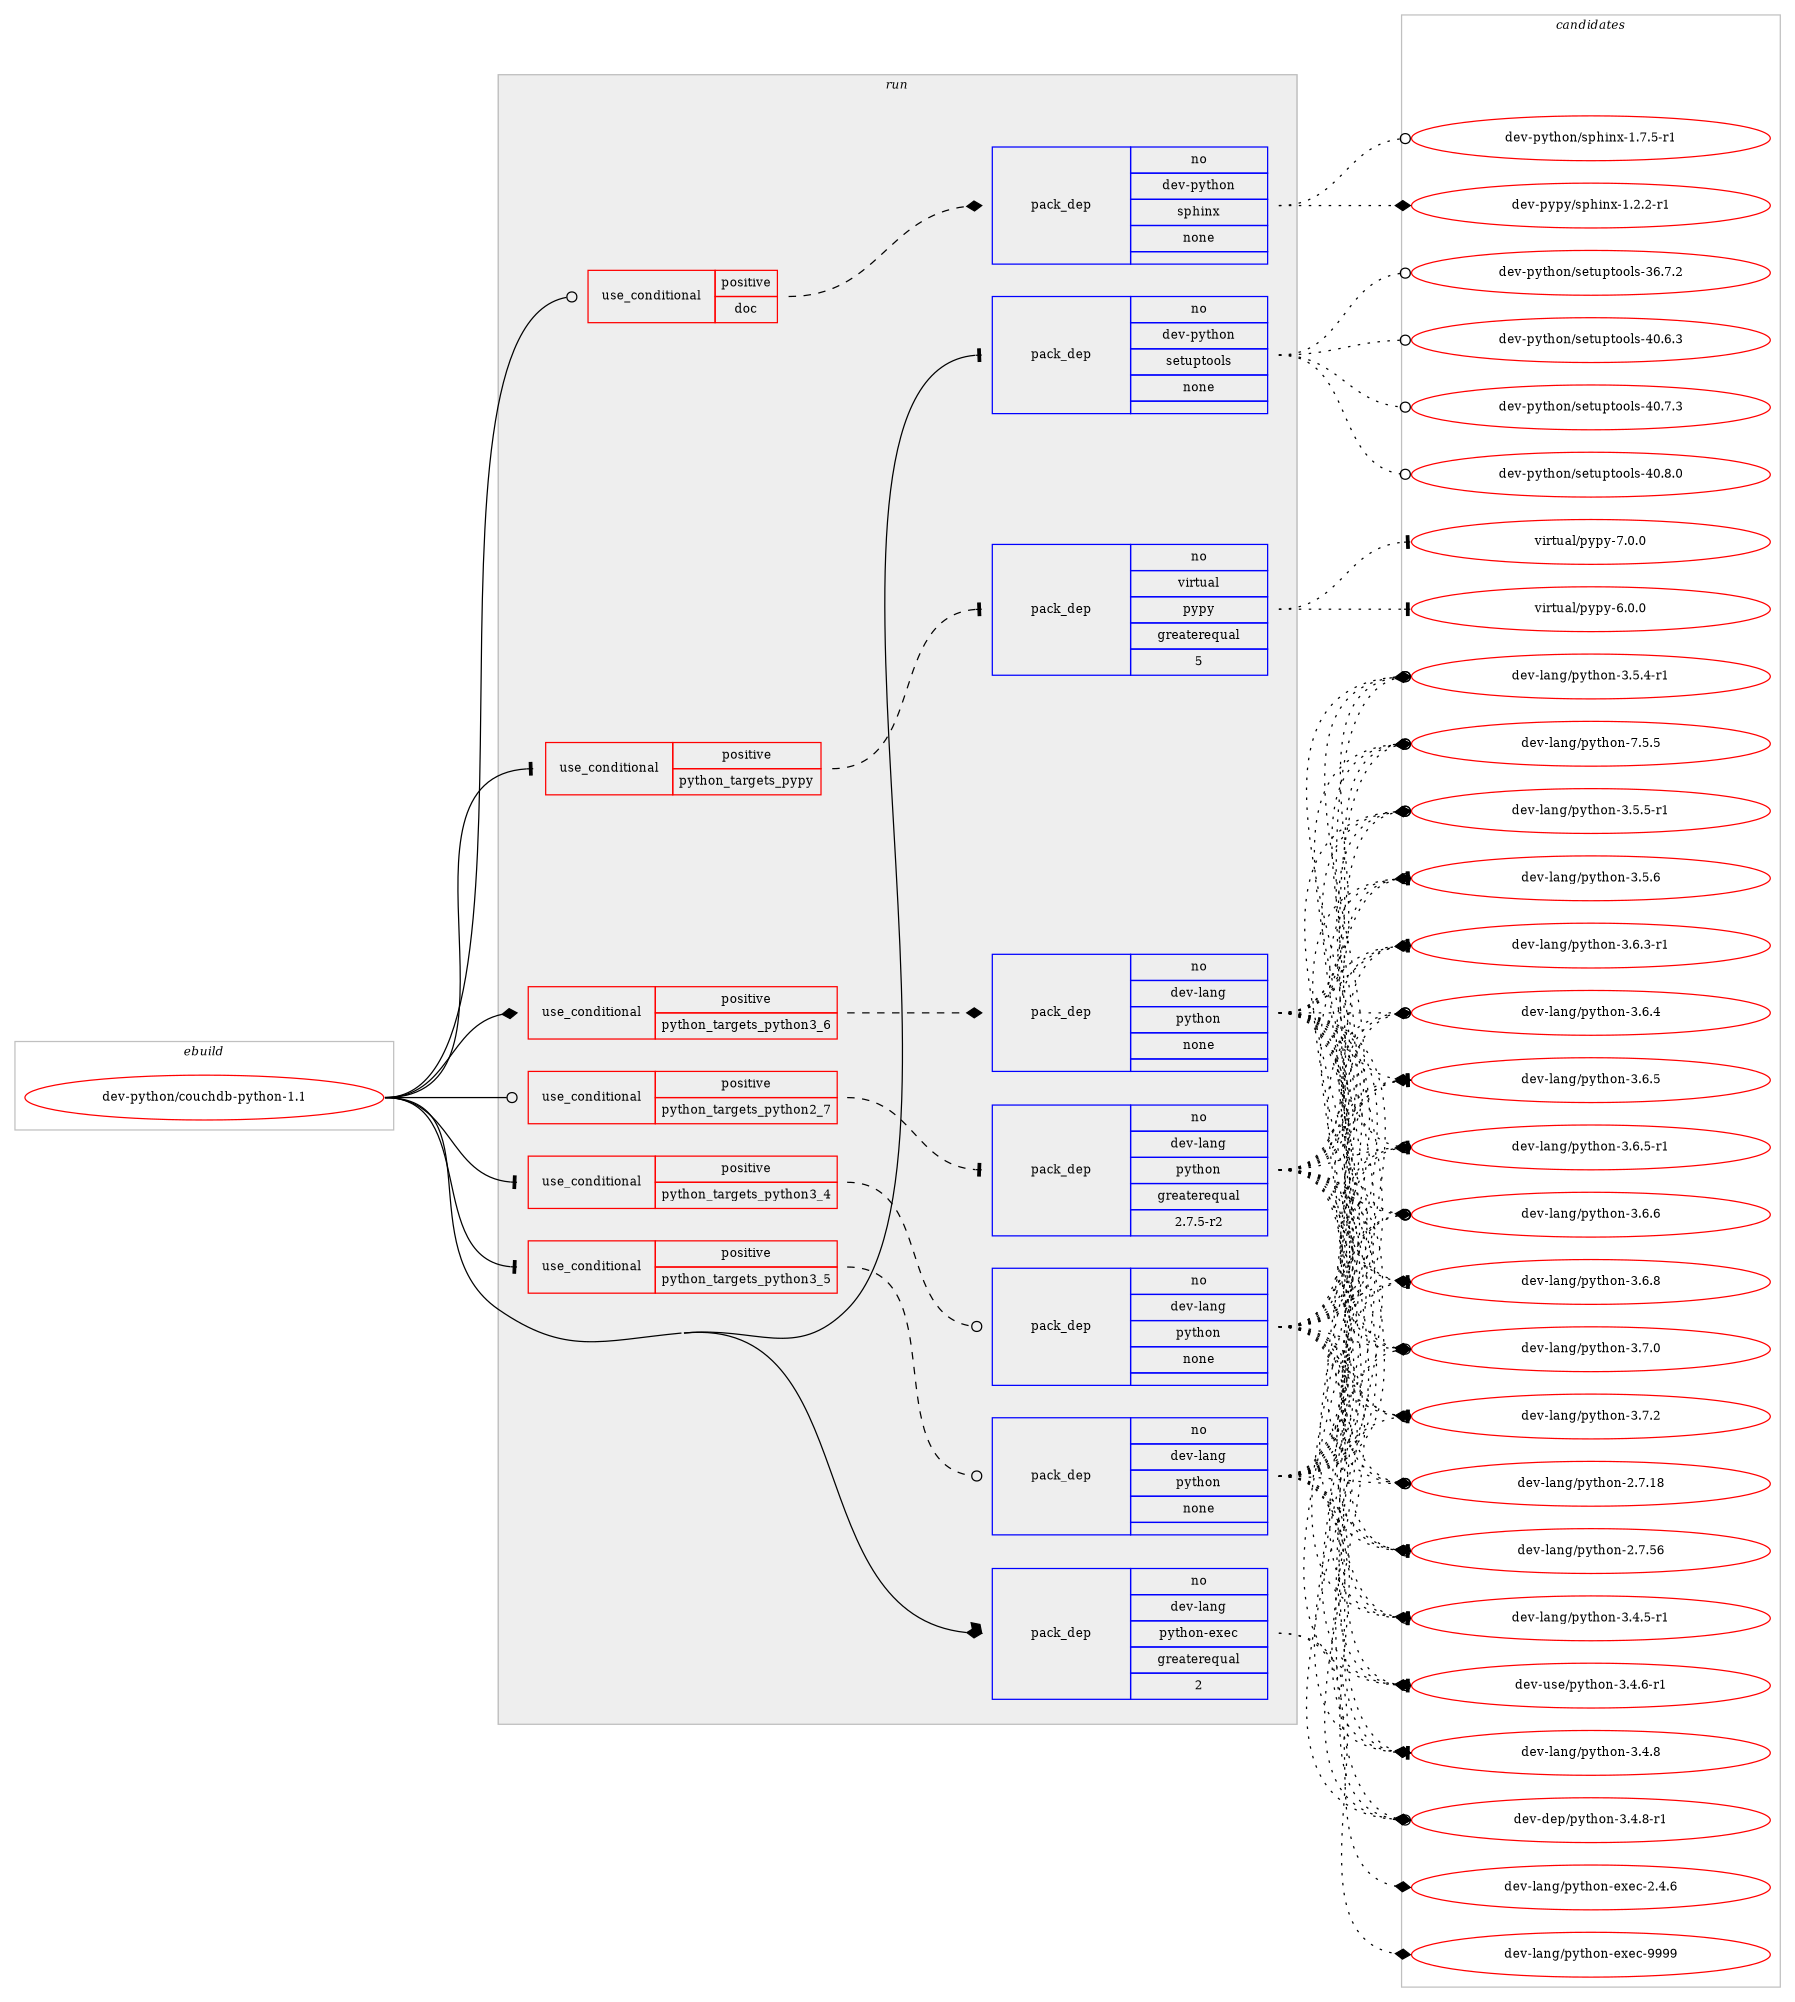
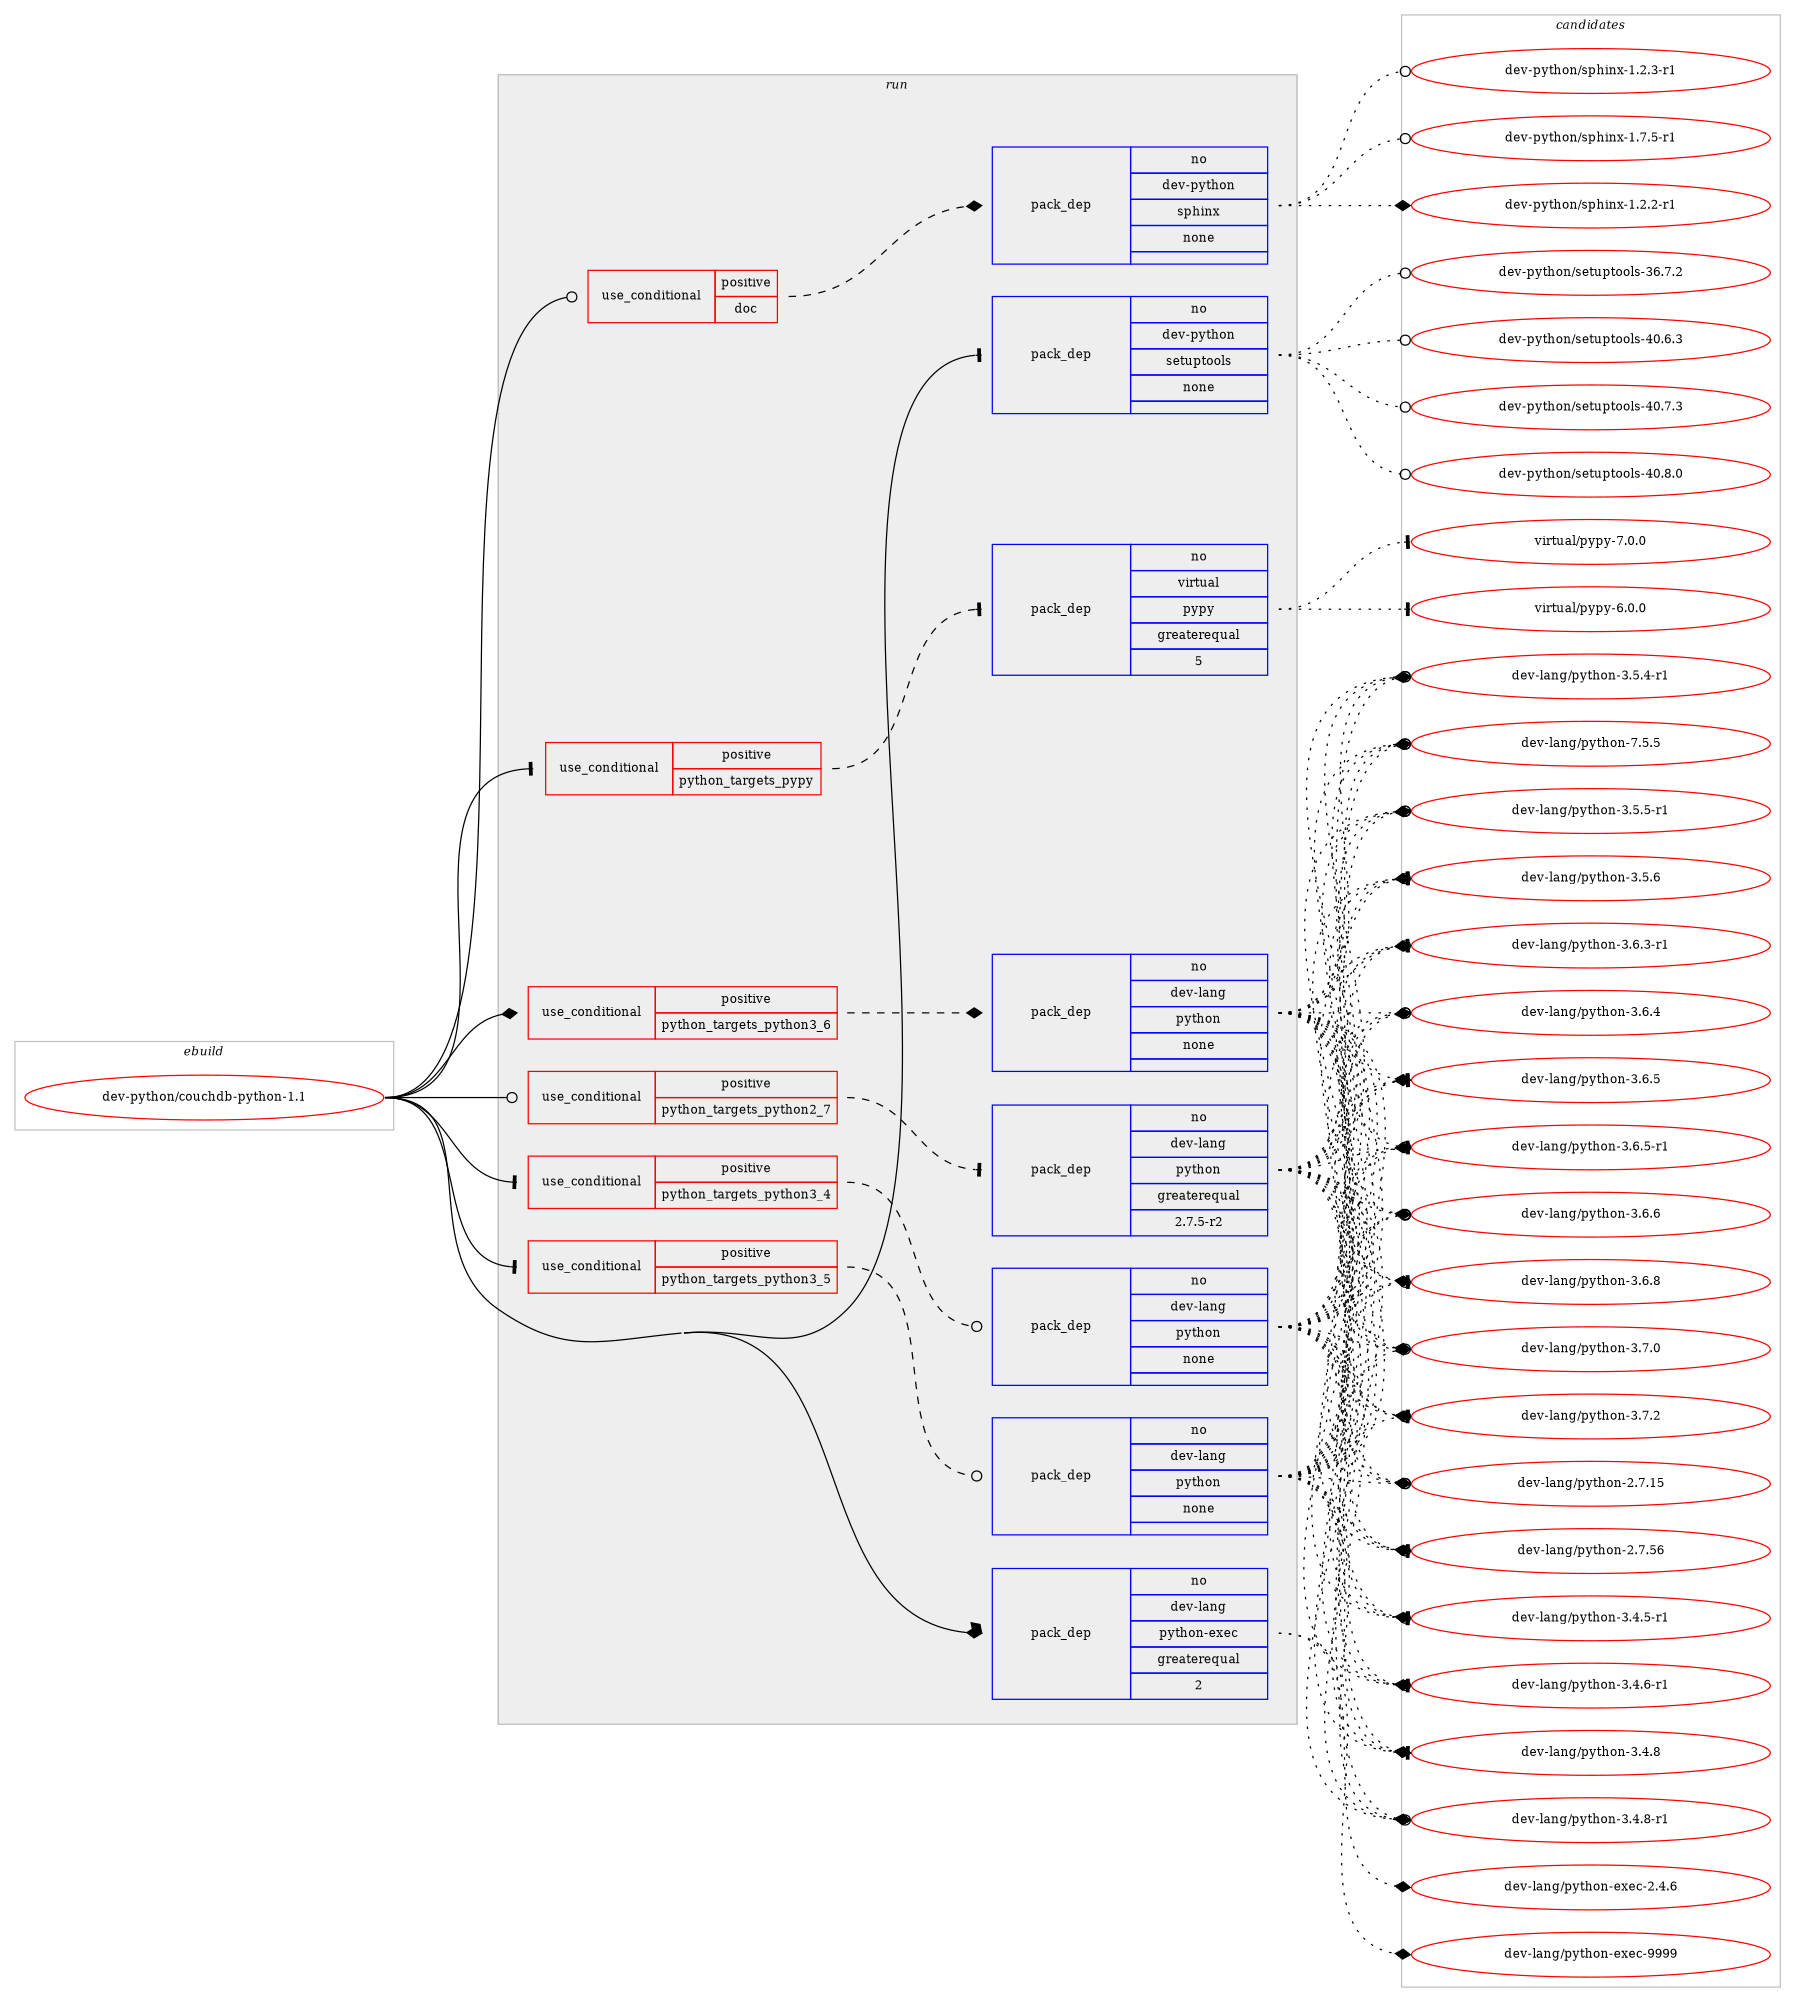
none -> (1591, 71)
(1591, 206) -> (1591, 206)
(1591, 1484) -> (1591, 1484)
(1591, 1686) -> (1591, 1686)
(1591, 1820) -> (1591, 1820)
